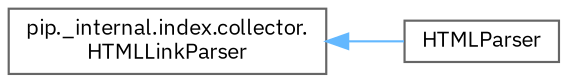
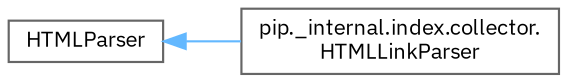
(376, 41) -> (214, 41)
